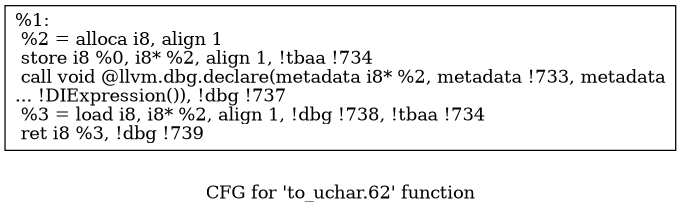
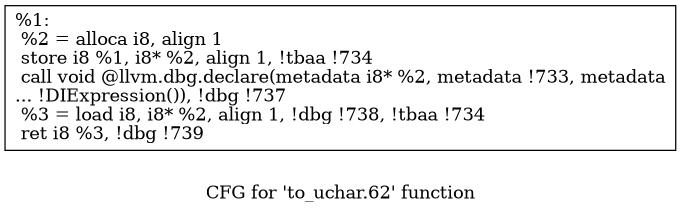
(194, 59) -> (194, 59)
